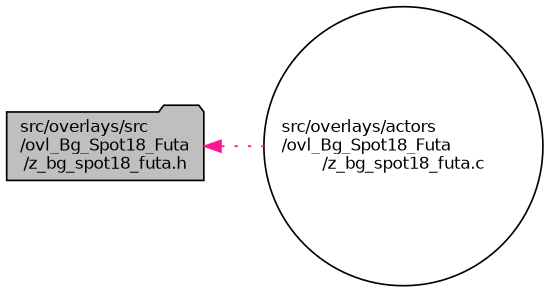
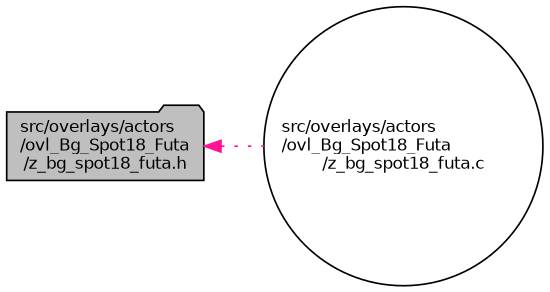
(105, 146) -> (105, 146)
